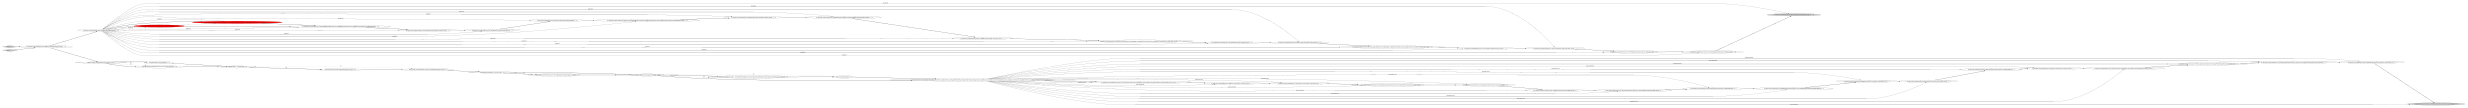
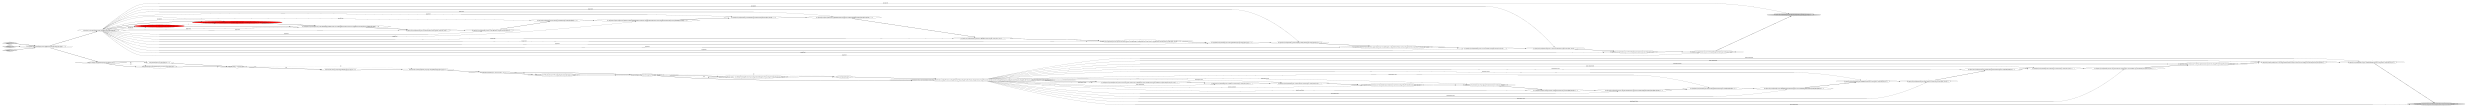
none -> (10, 43)
